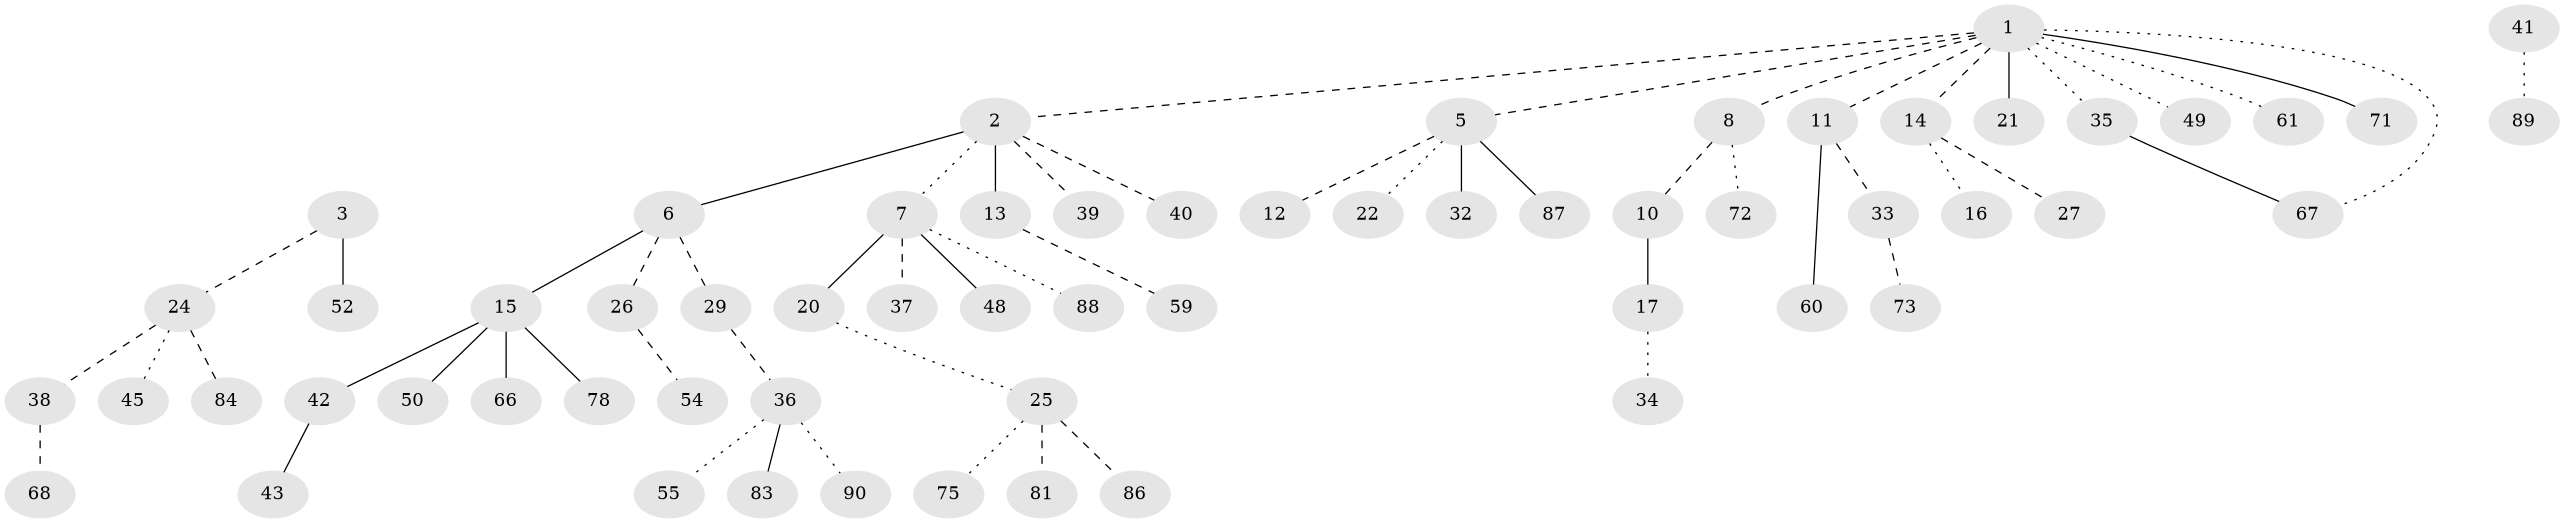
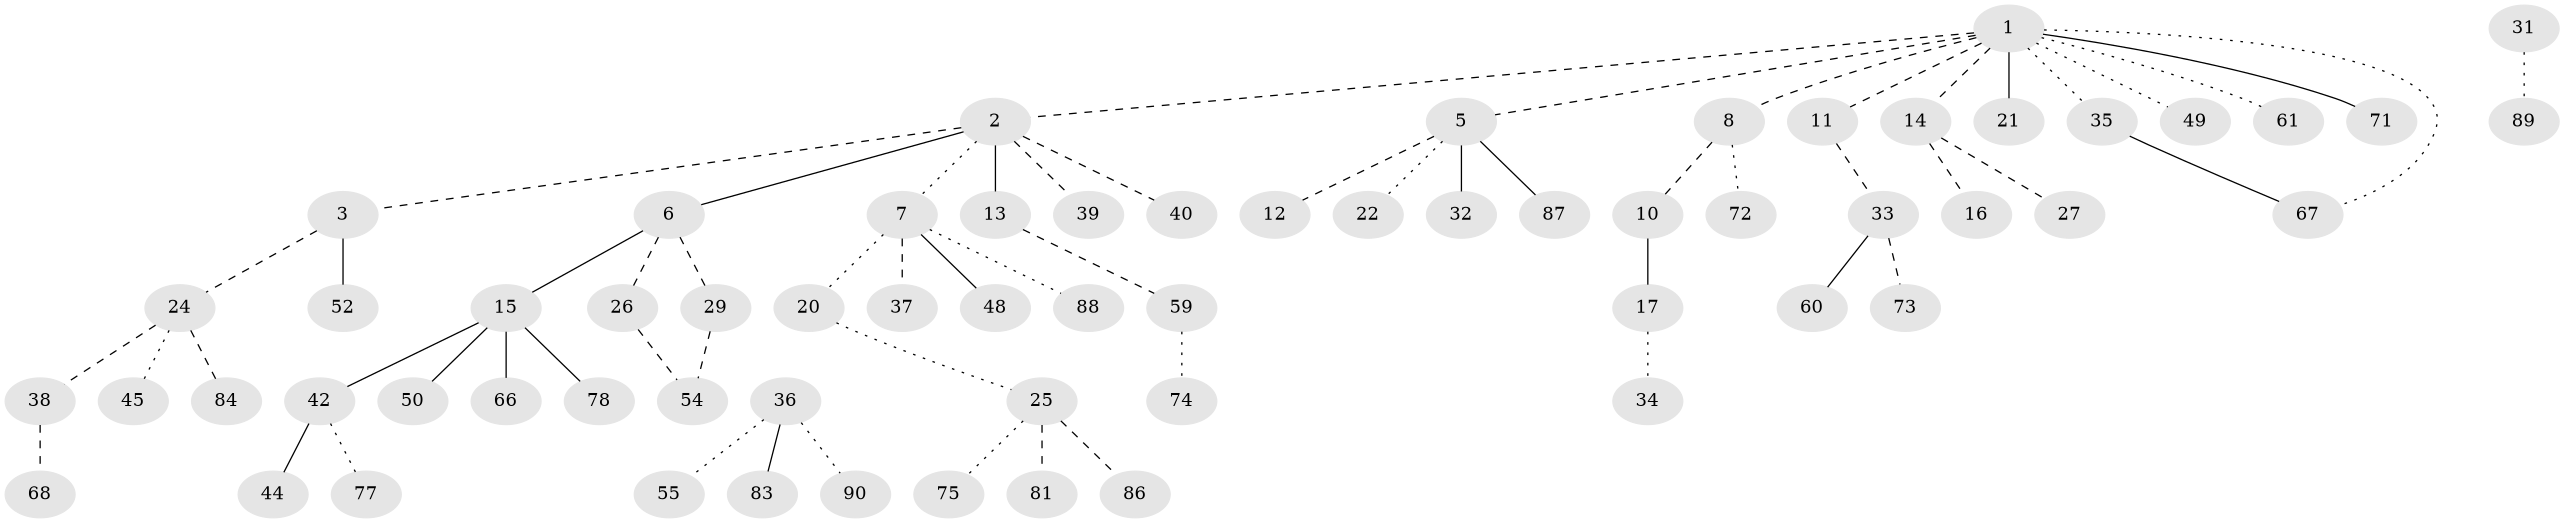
(2524, 28) -> (2524, 28)
none -> (669, 168)
(1946, 168) -> (1946, 168)
(1817, 215) -> (1848, 261)
(856, 261) -> (856, 261)
(751, 355) -> (704, 355)
none -> (1182, 401)
(273, 494) -> (273, 494)
none -> (366, 494)
